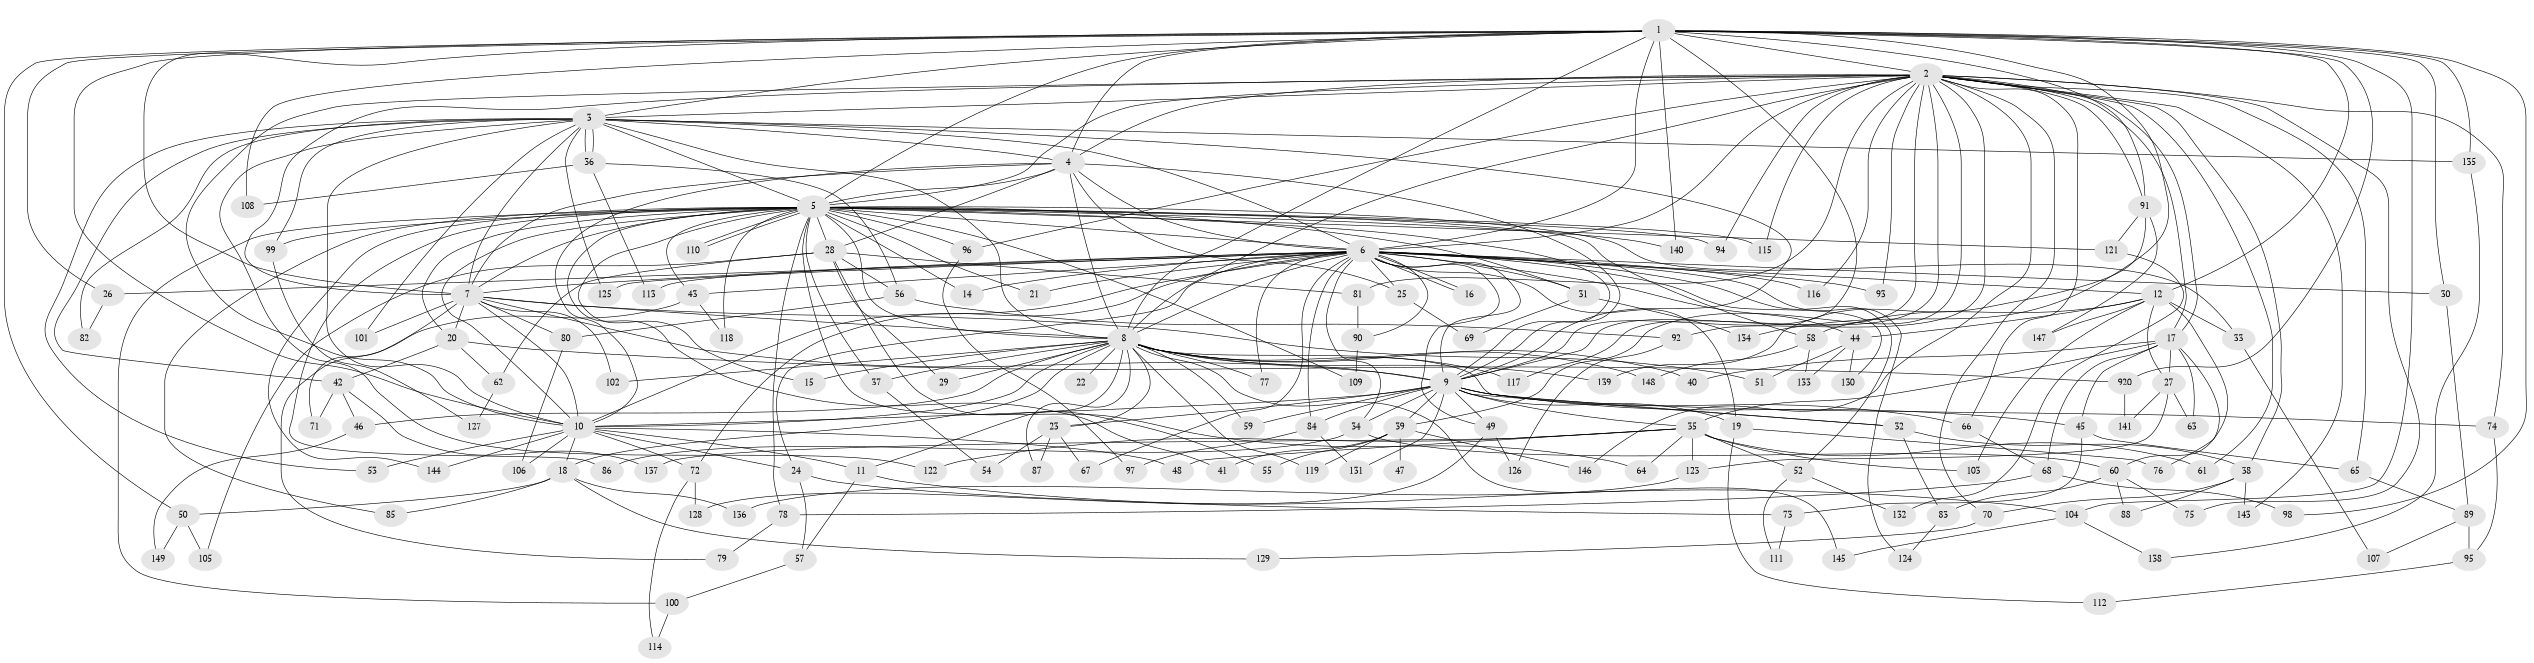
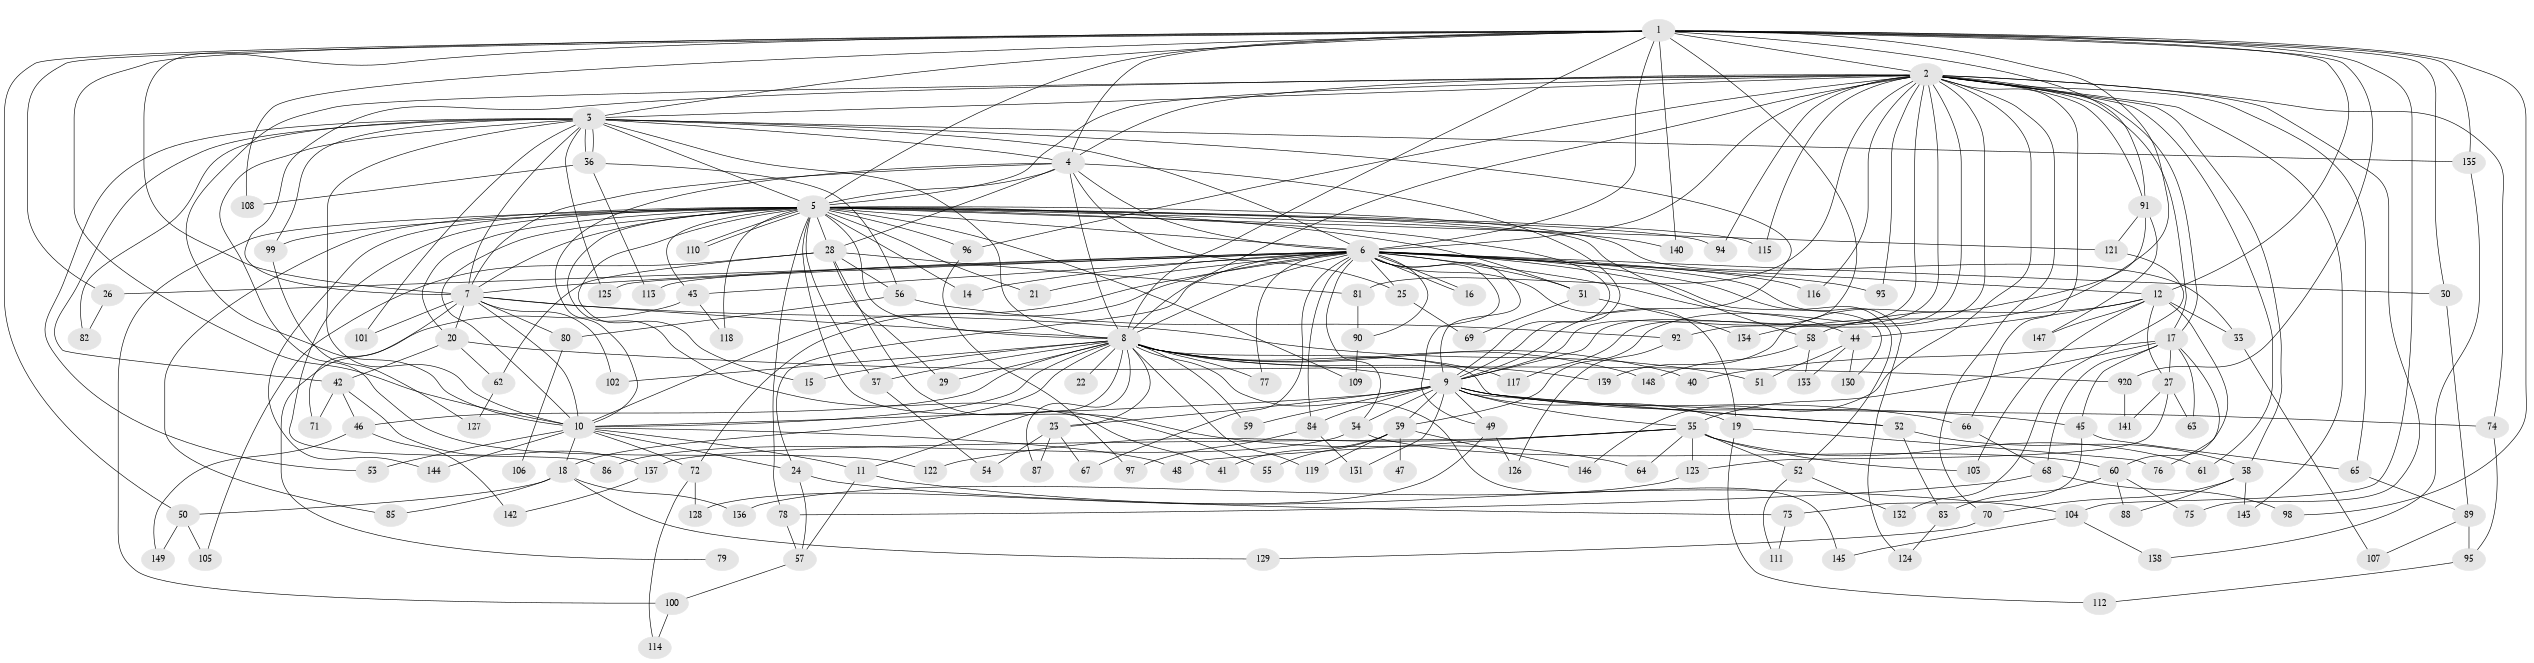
(763, 356) -> none
(552, 447) -> none
none -> (510, 515)
(756, 535) -> (792, 537)
